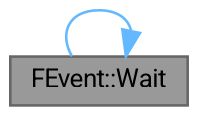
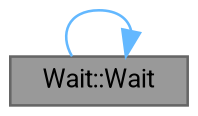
(99, 81) -> (99, 81)
